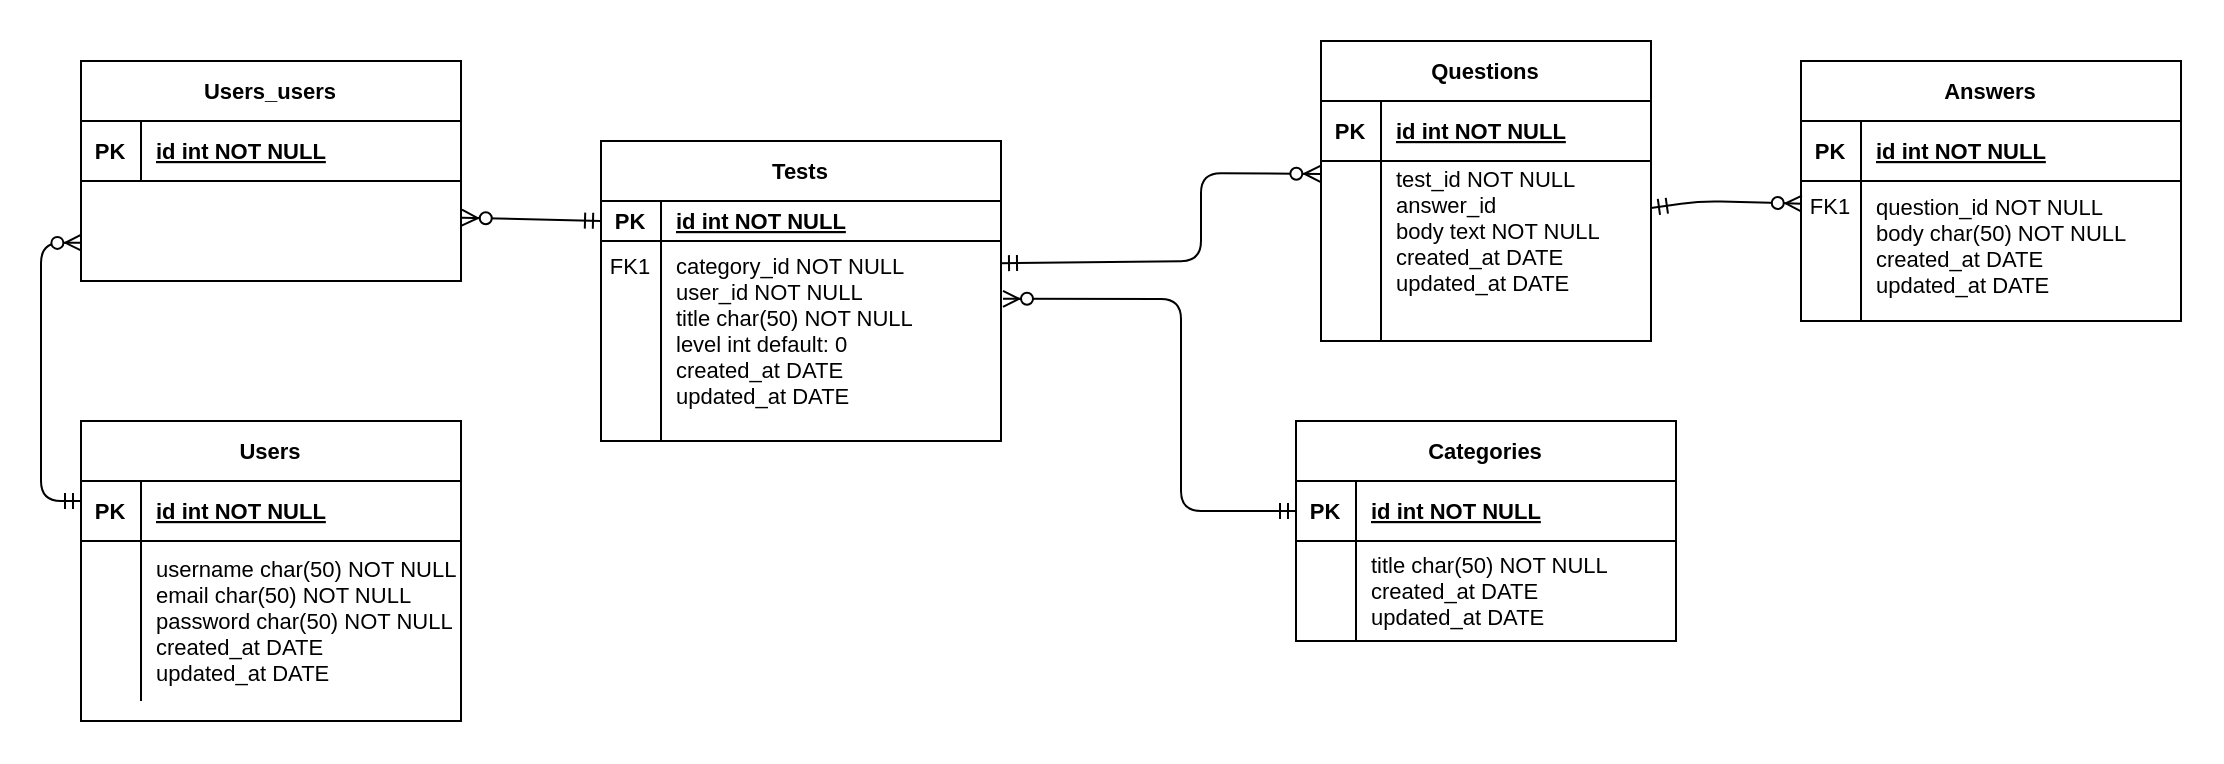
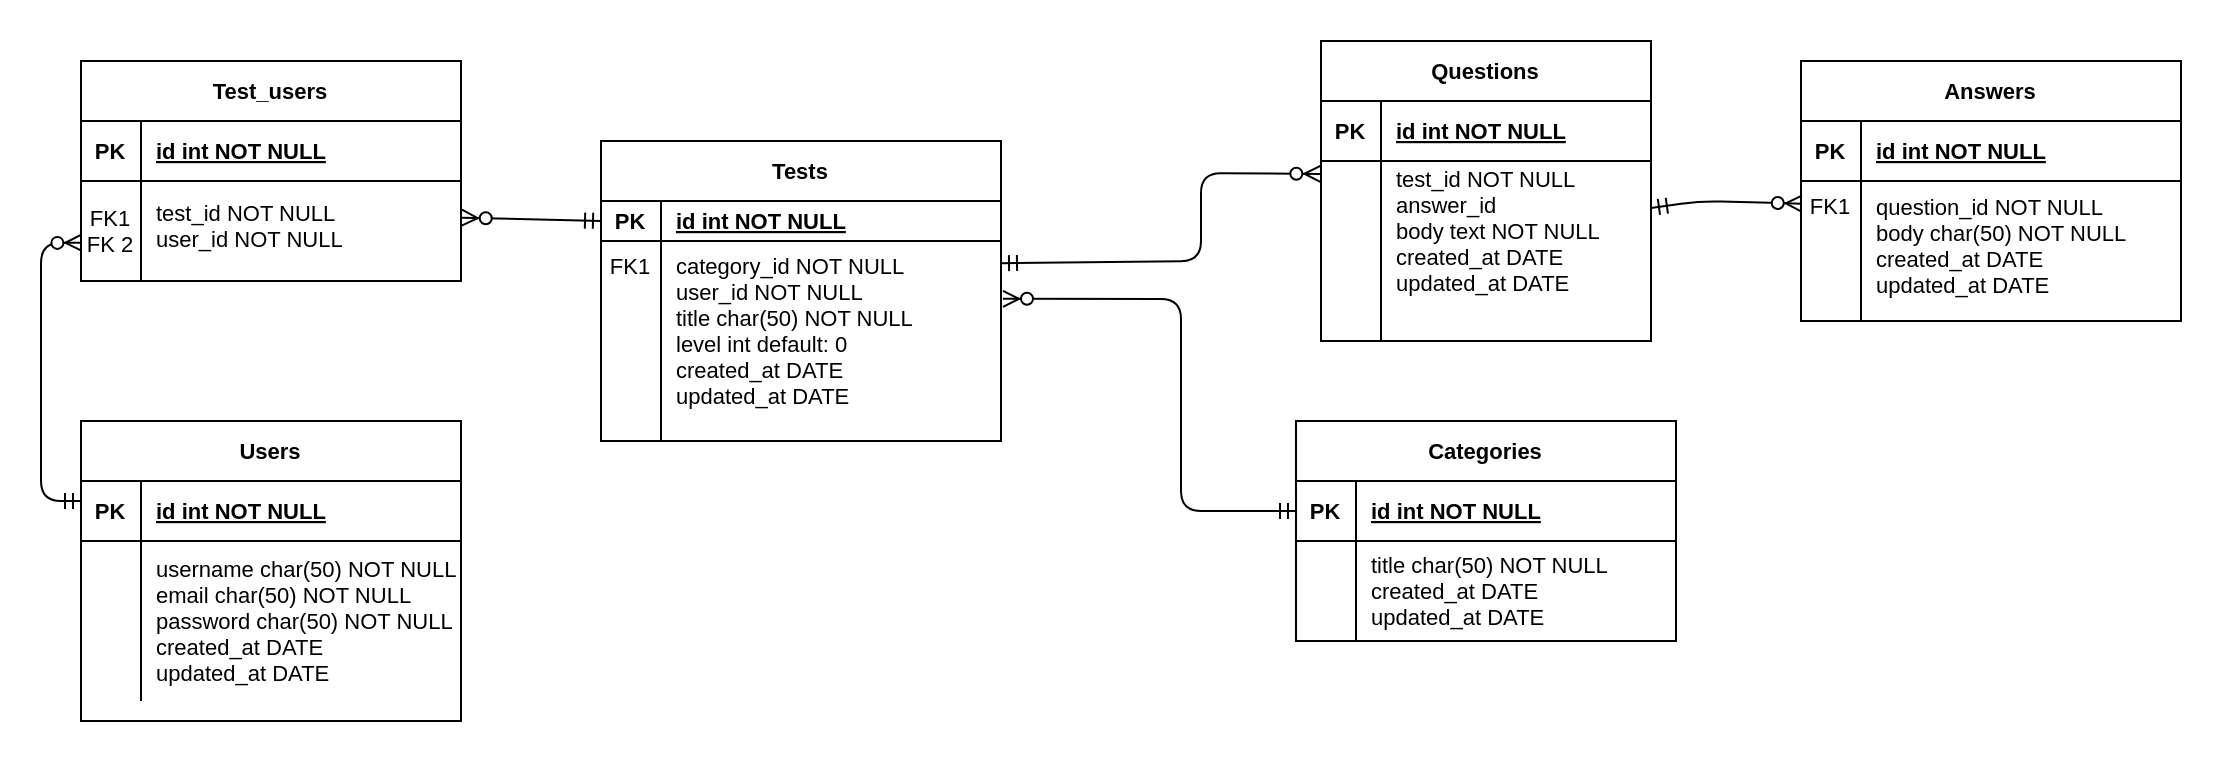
(270, 92) -> (270, 92)
none -> (111, 231)
none -> (301, 231)
